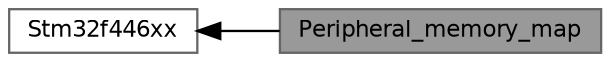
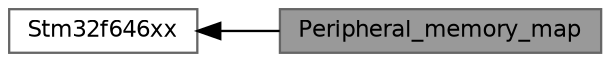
(103, 31) -> (103, 31)
